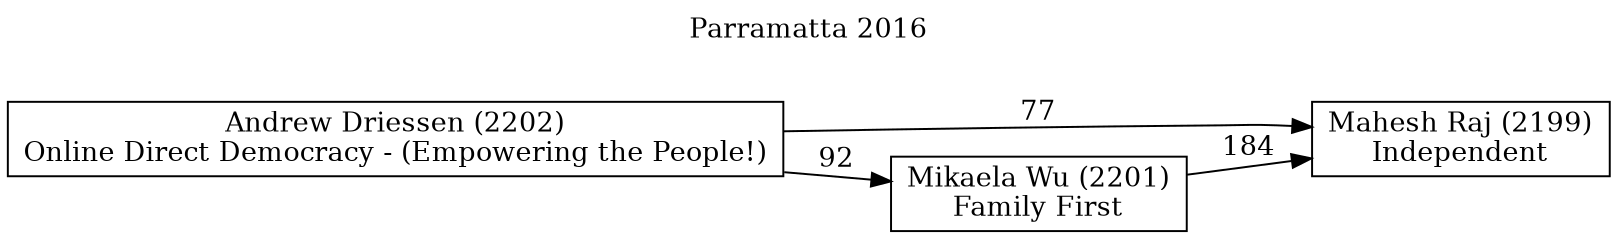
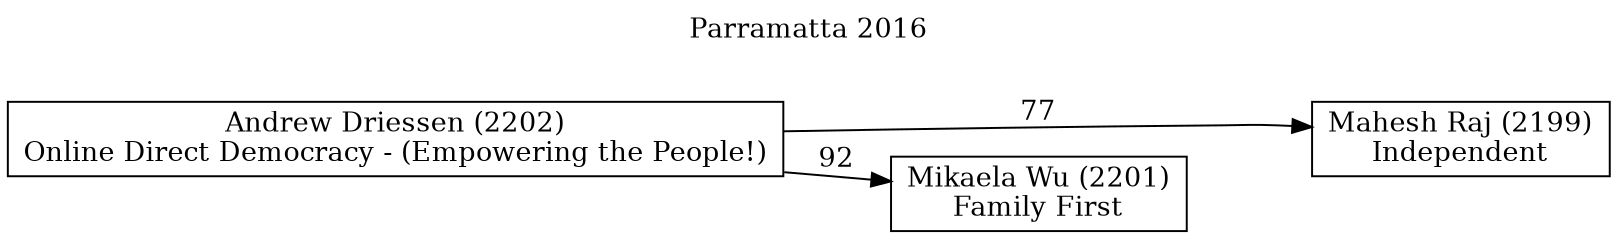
(1239, 168) -> none
